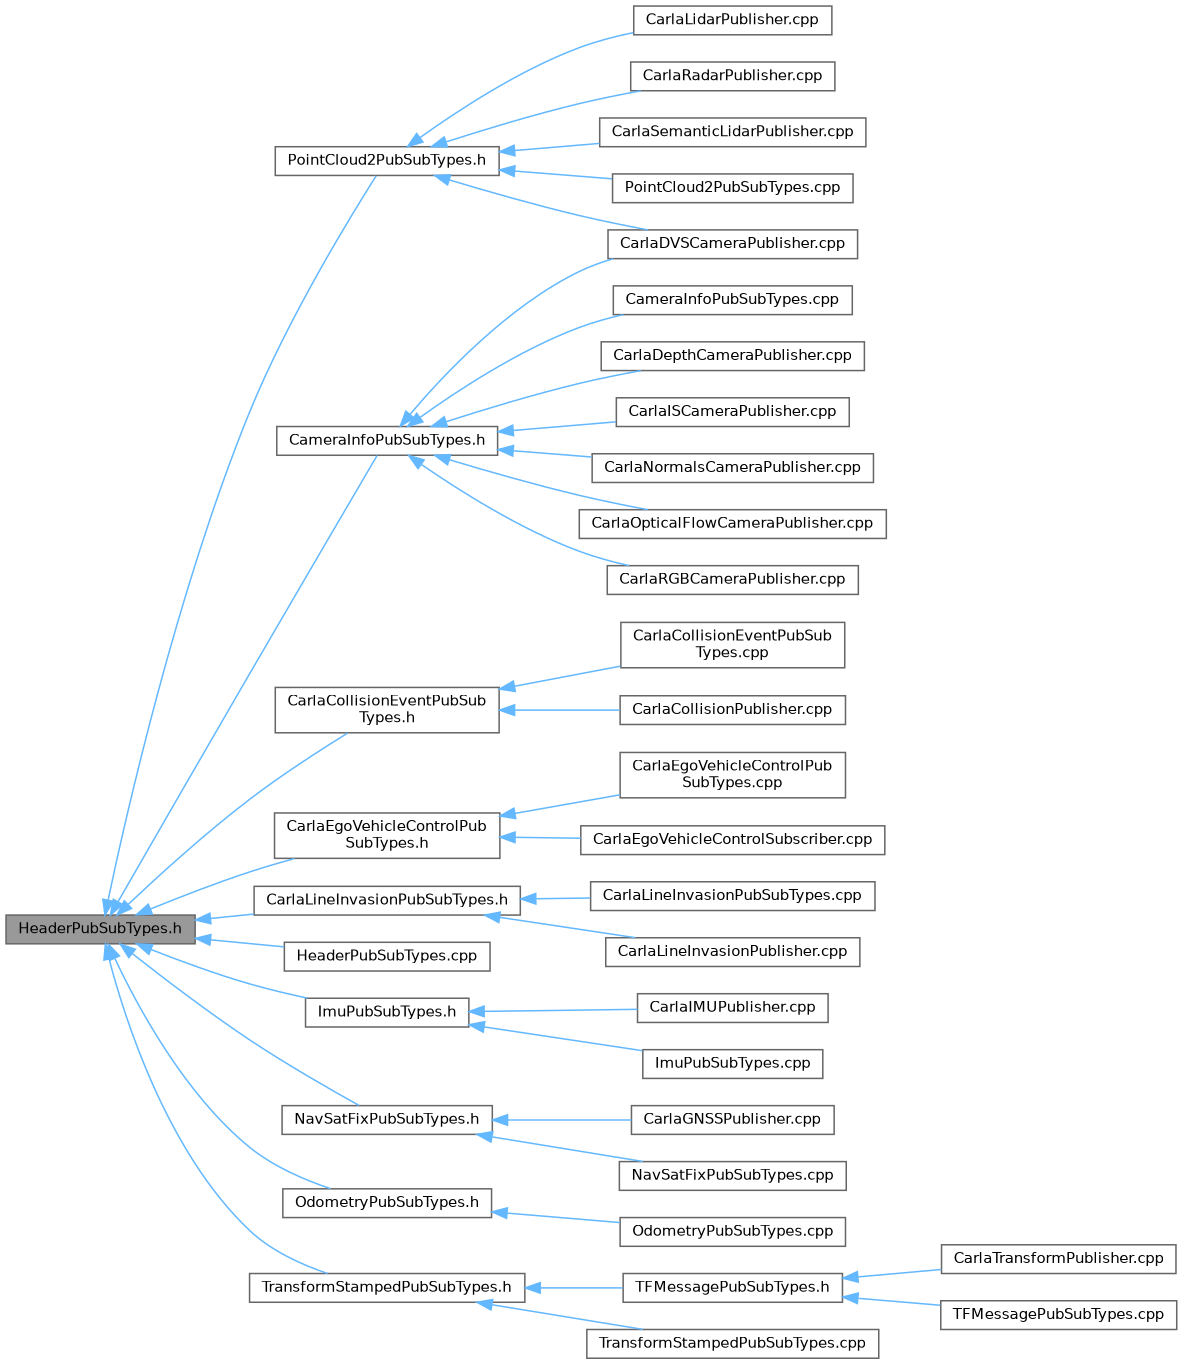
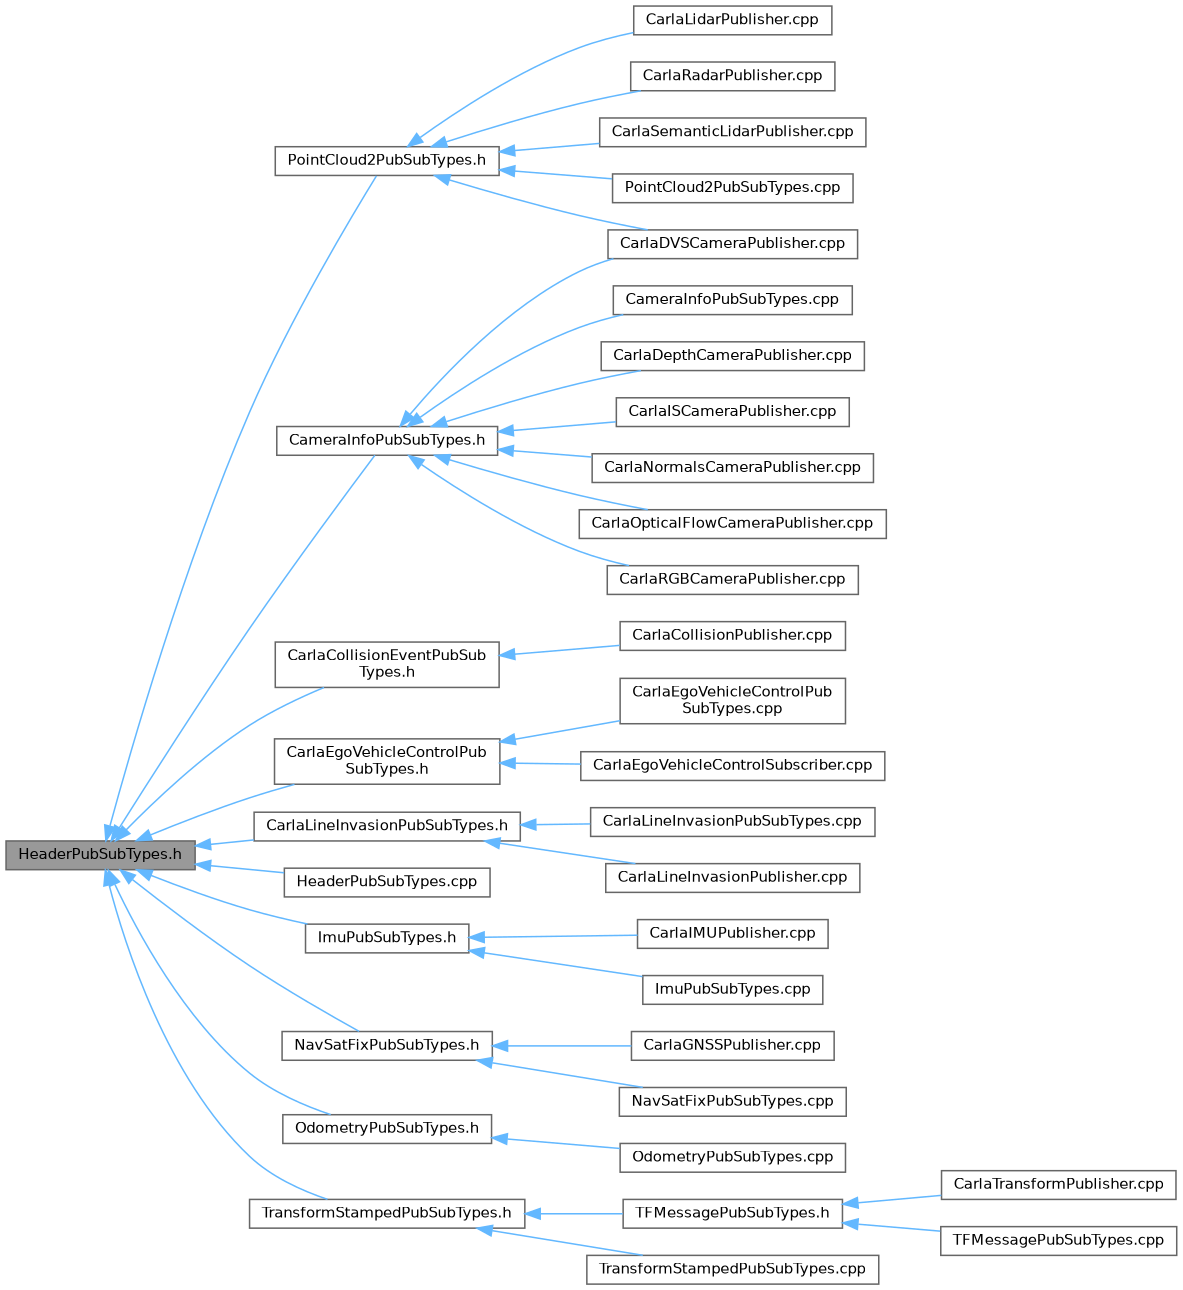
(733, 645) -> none
